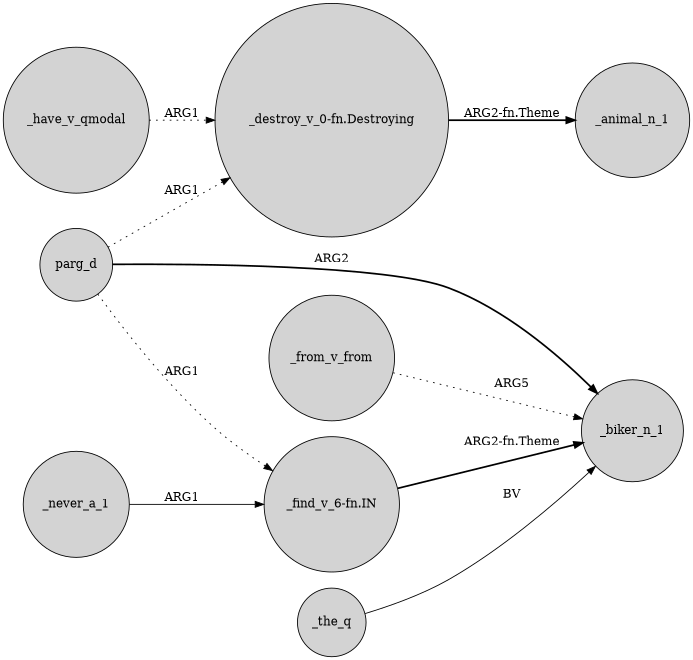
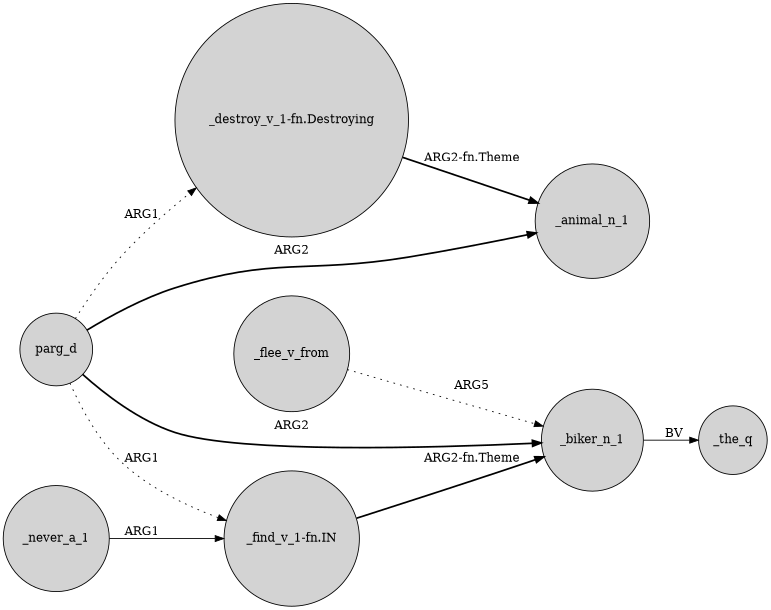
(76, 120) -> none
(332, 120) -> (292, 120)
none -> (302, 266)
(332, 358) -> (292, 354)
(332, 504) -> (292, 539)
(485, 556) -> (667, 440)
